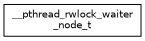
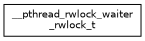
(72, 20) -> (72, 20)
